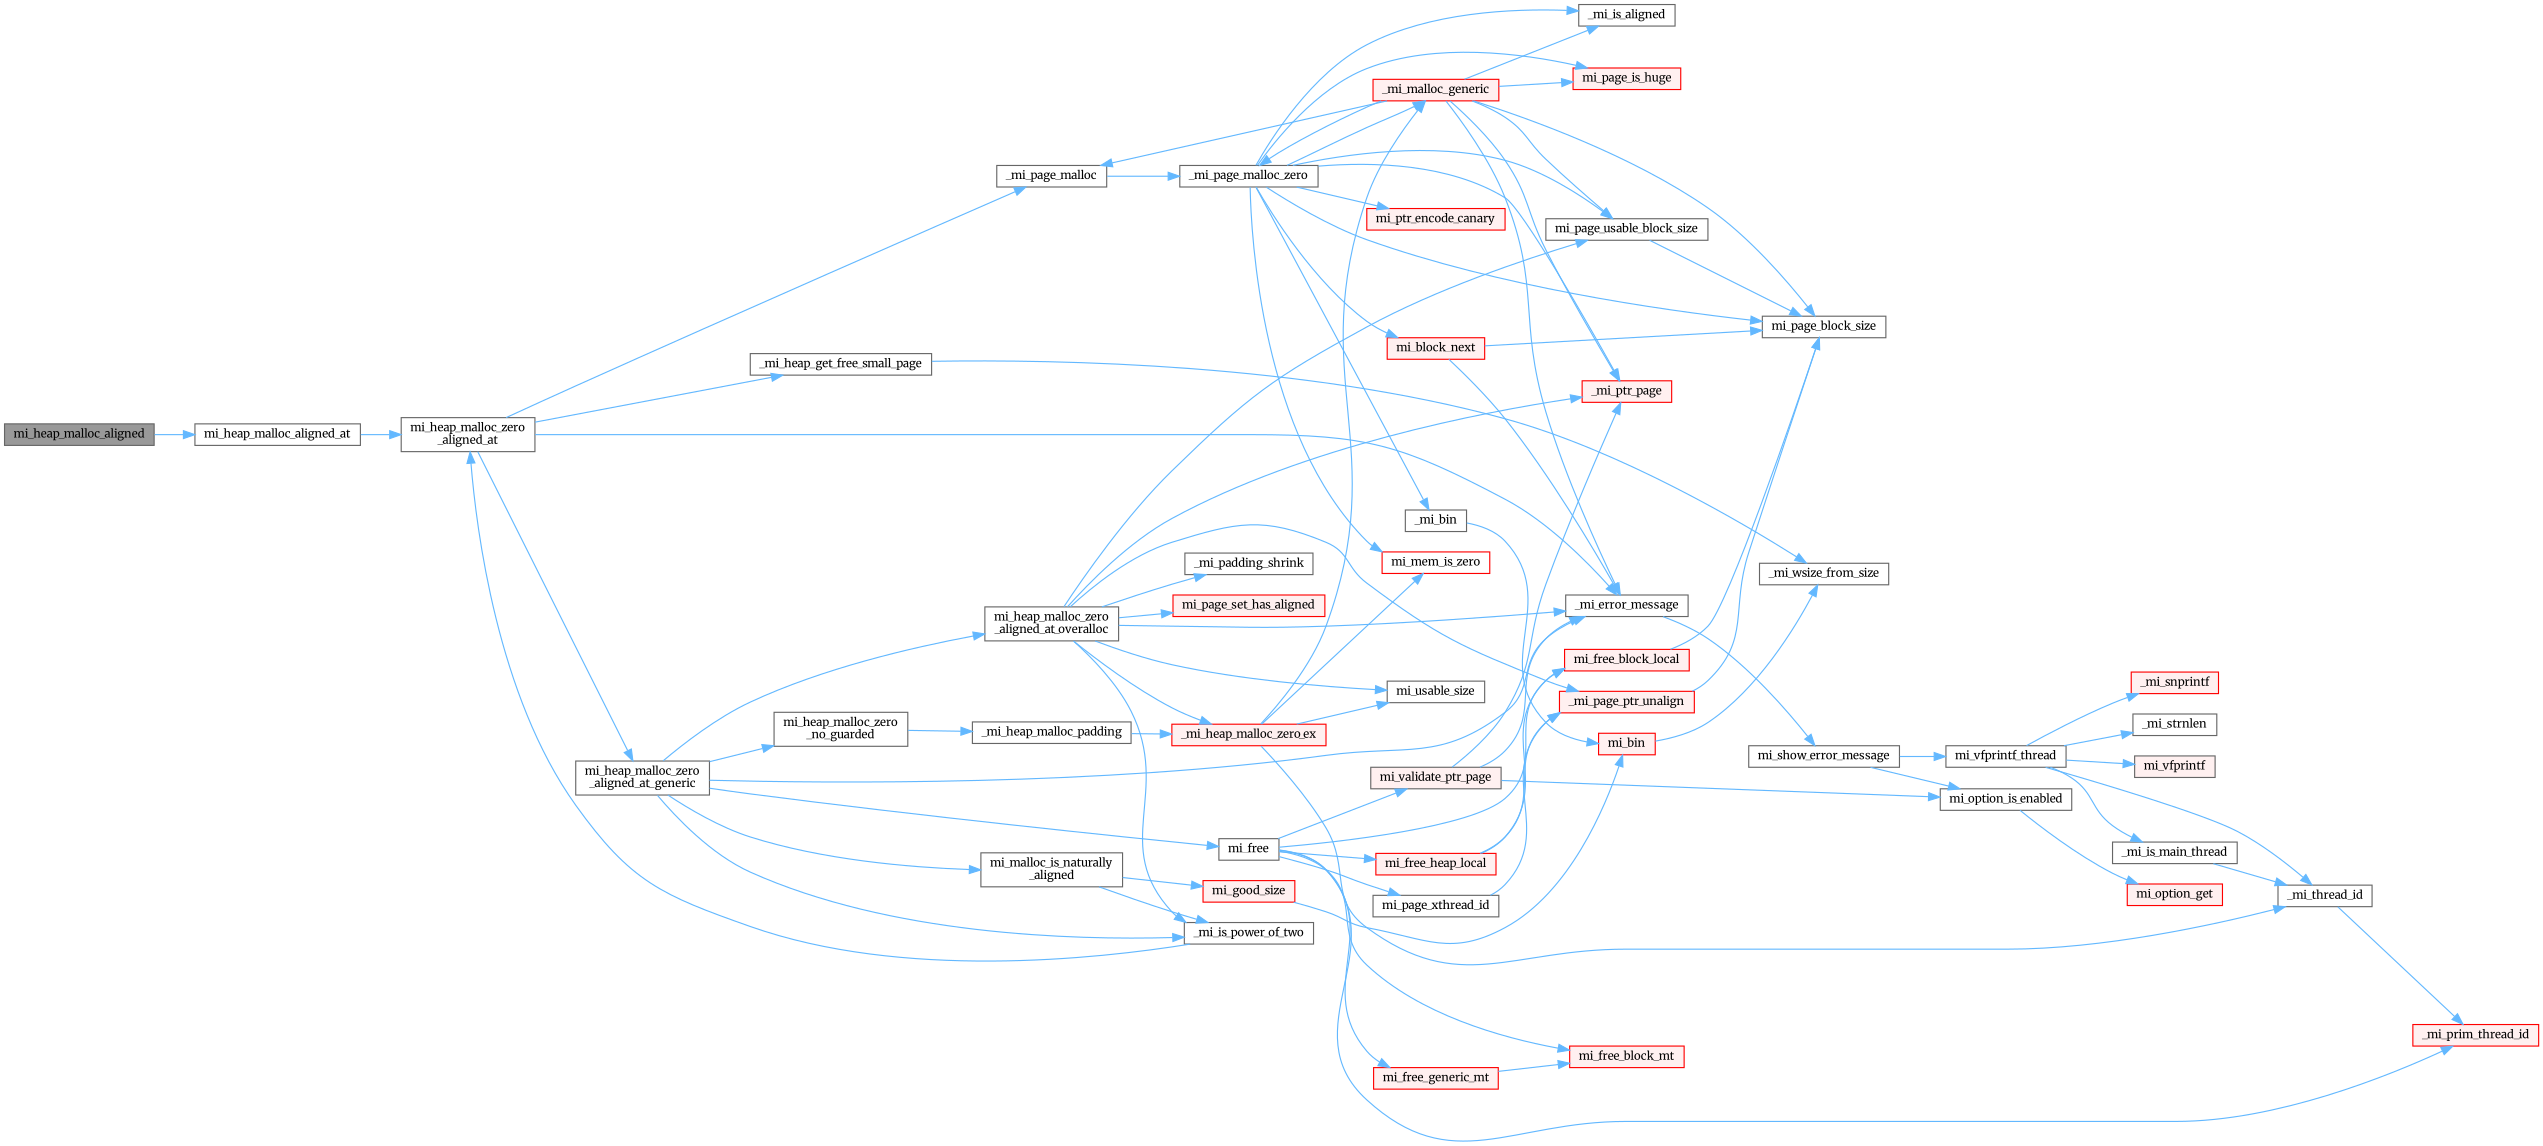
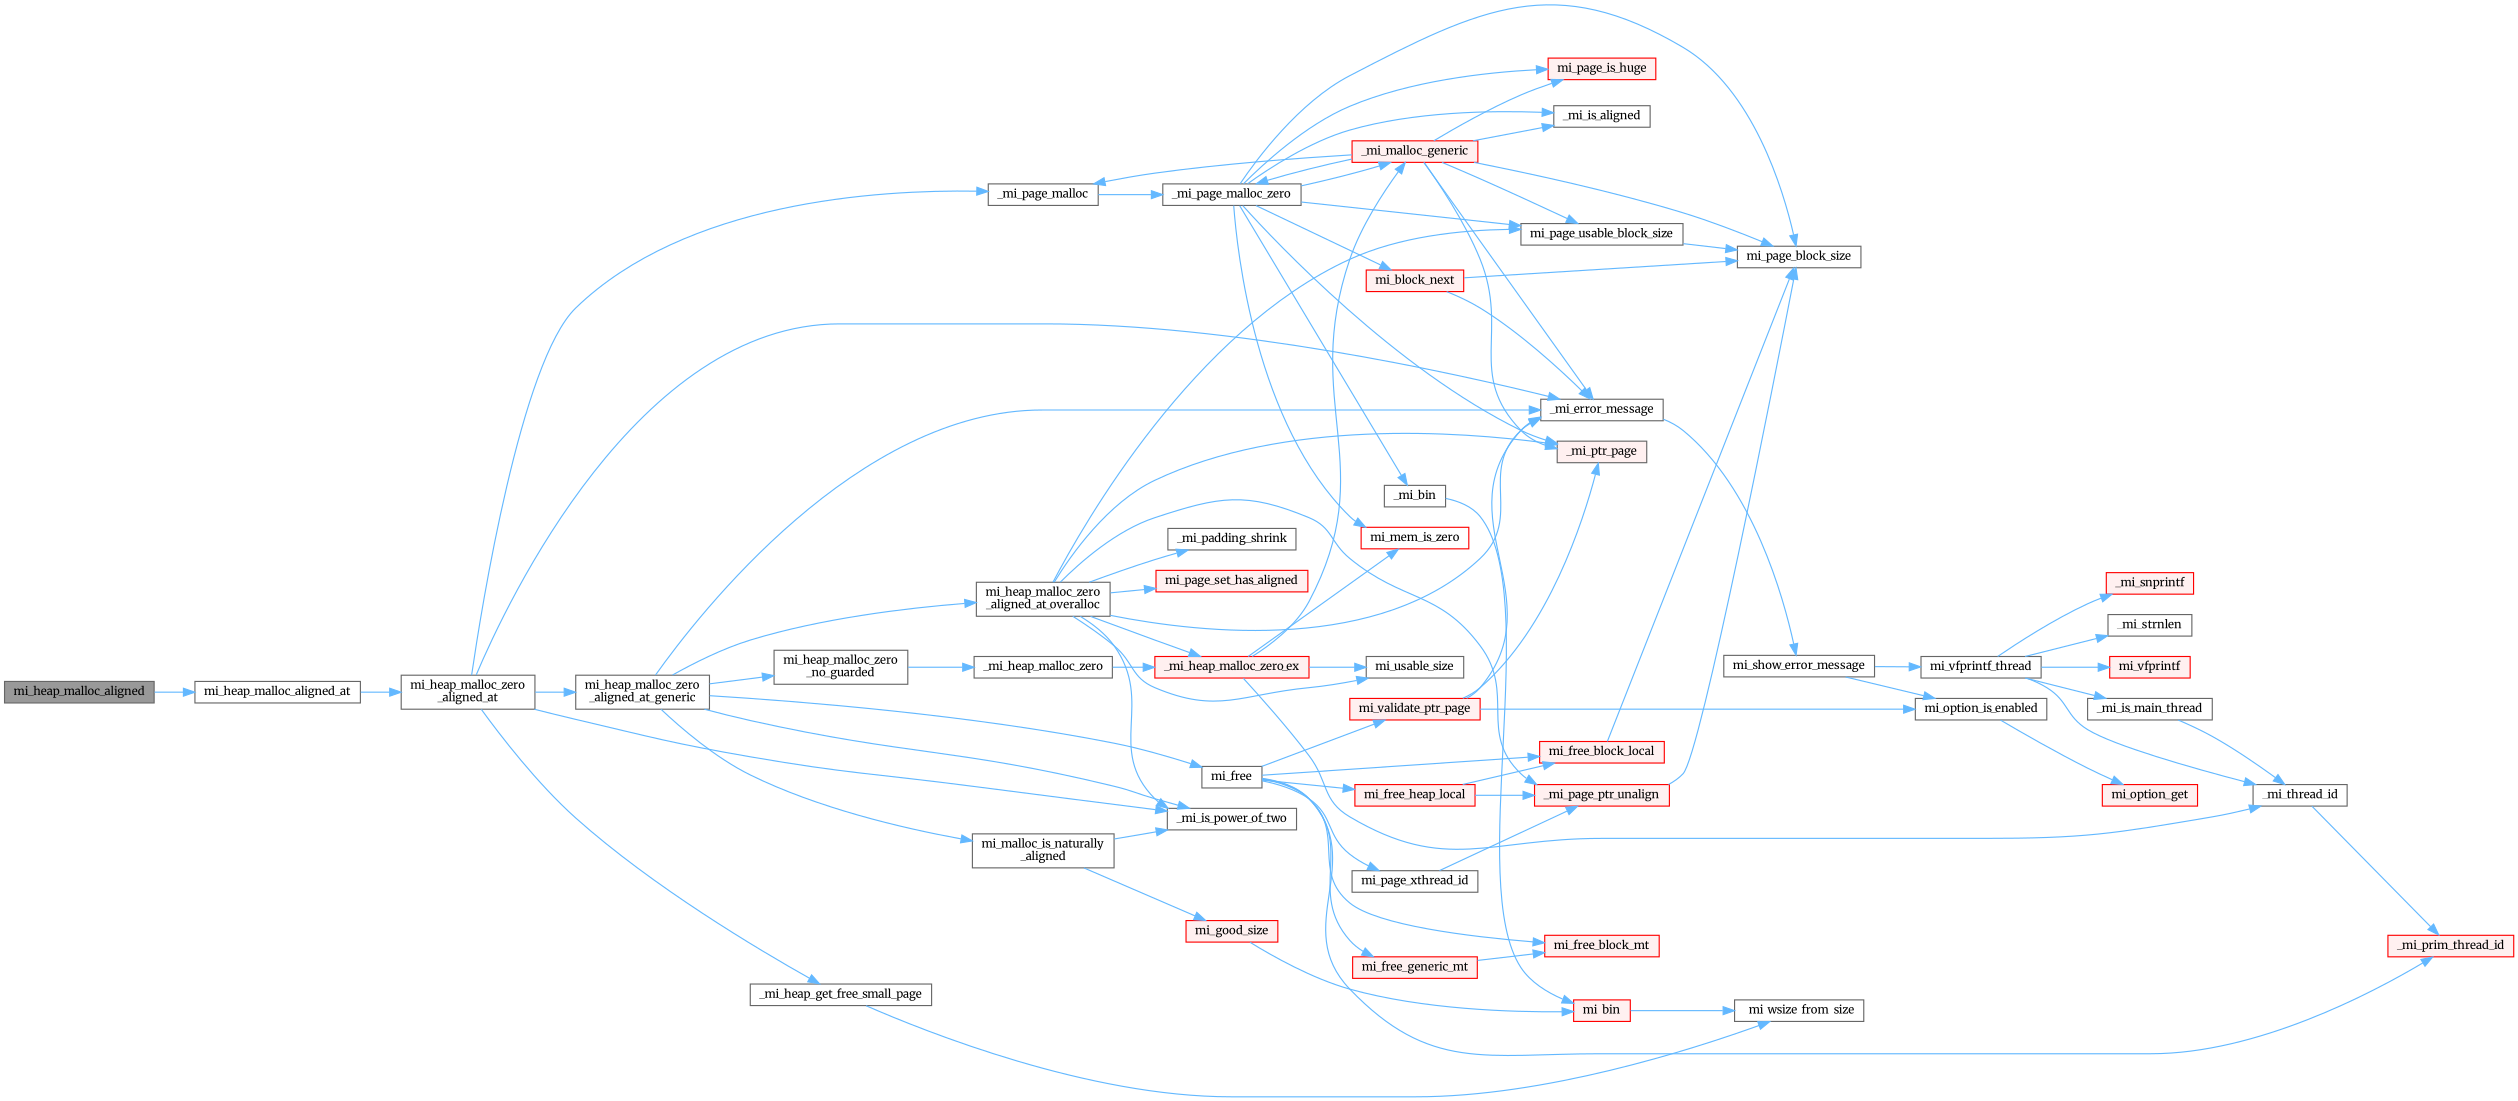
(1436, 219) -> none
(1627, 392) -> (1602, 452)
(1052, 733) -> (1043, 667)
(2175, 767) -> (2150, 667)
(1436, 778) -> (1415, 709)
(687, 902) -> (843, 771)
